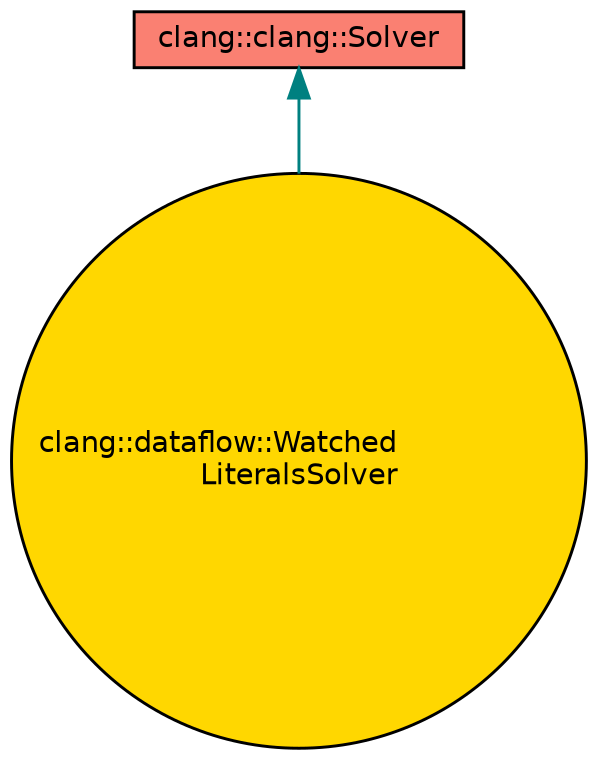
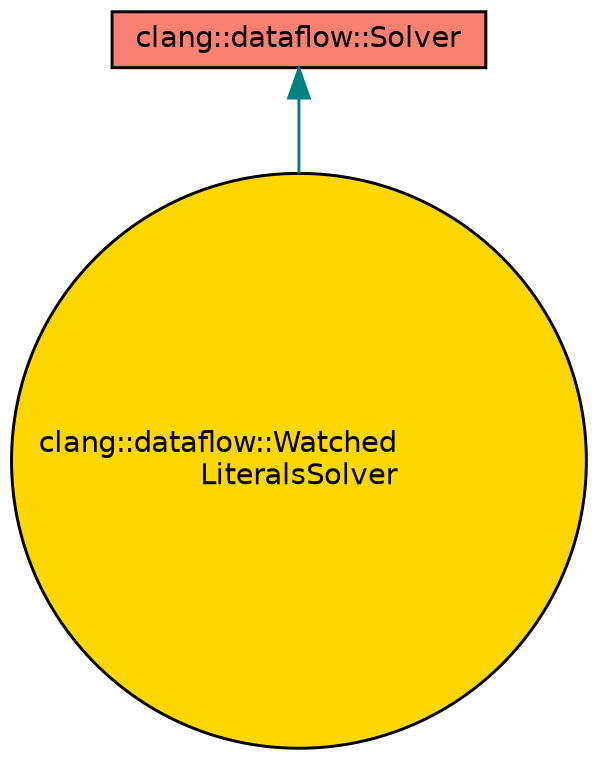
(299, 40) -> (299, 40)
